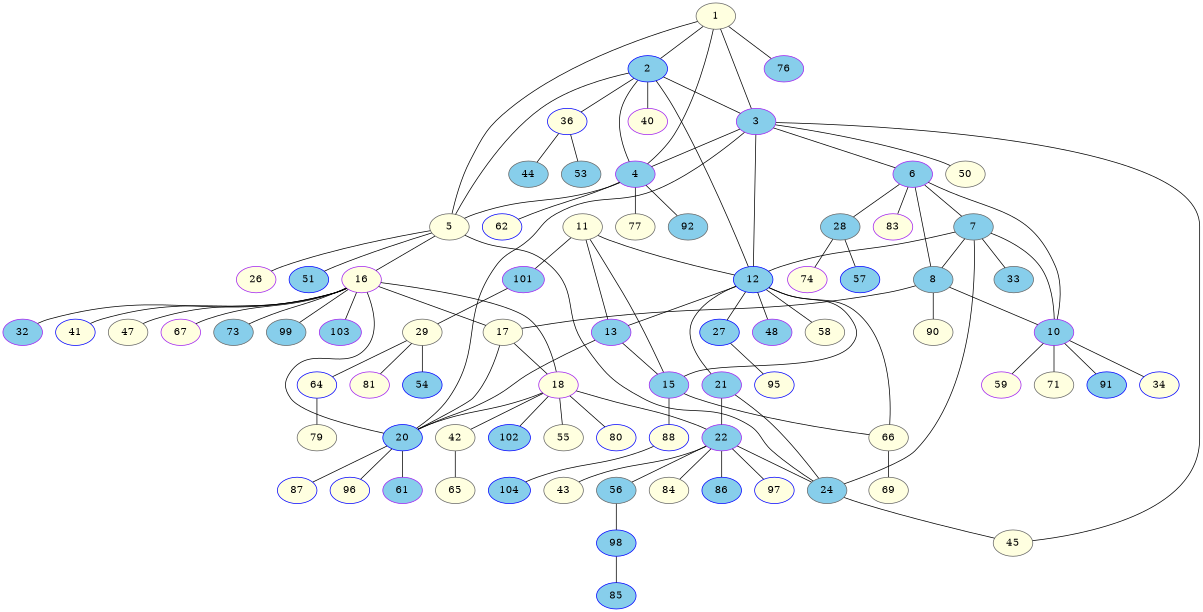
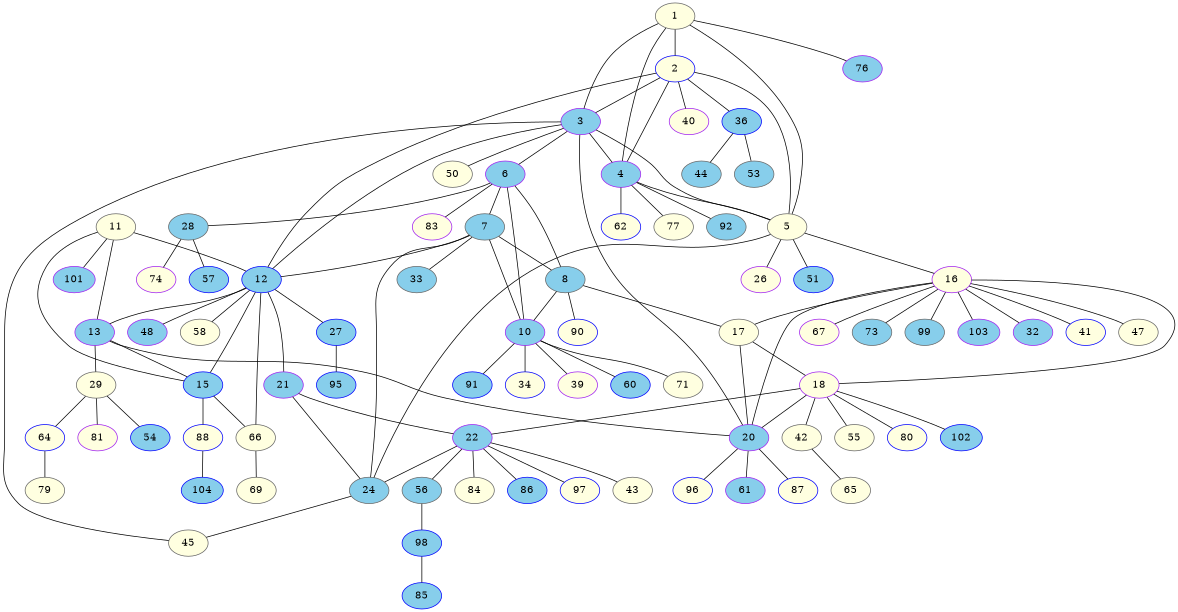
(648, 69) -> (675, 69)
(567, 122) -> (742, 122)
none -> (676, 188)
(471, 307) -> (95, 354)
(933, 332) -> (578, 332)
none -> (630, 385)
(669, 385) -> (203, 385)
(774, 385) -> (336, 385)
(1001, 385) -> (578, 385)
(403, 438) -> (749, 438)
